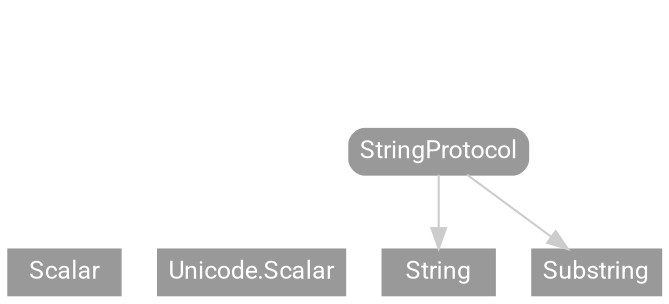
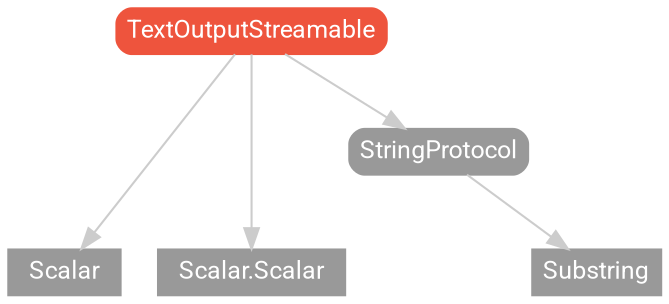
none -> (252, 31)
(252, 272) -> (252, 272)
(439, 272) -> none
